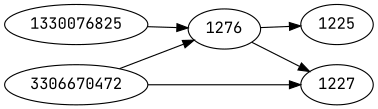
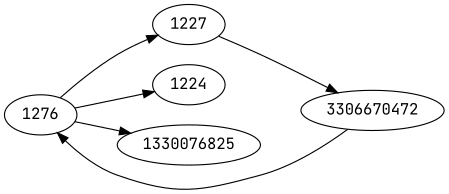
(337, 25) -> (189, 85)
(162, 27) -> (97, 126)
(218, 85) -> (274, 61)
